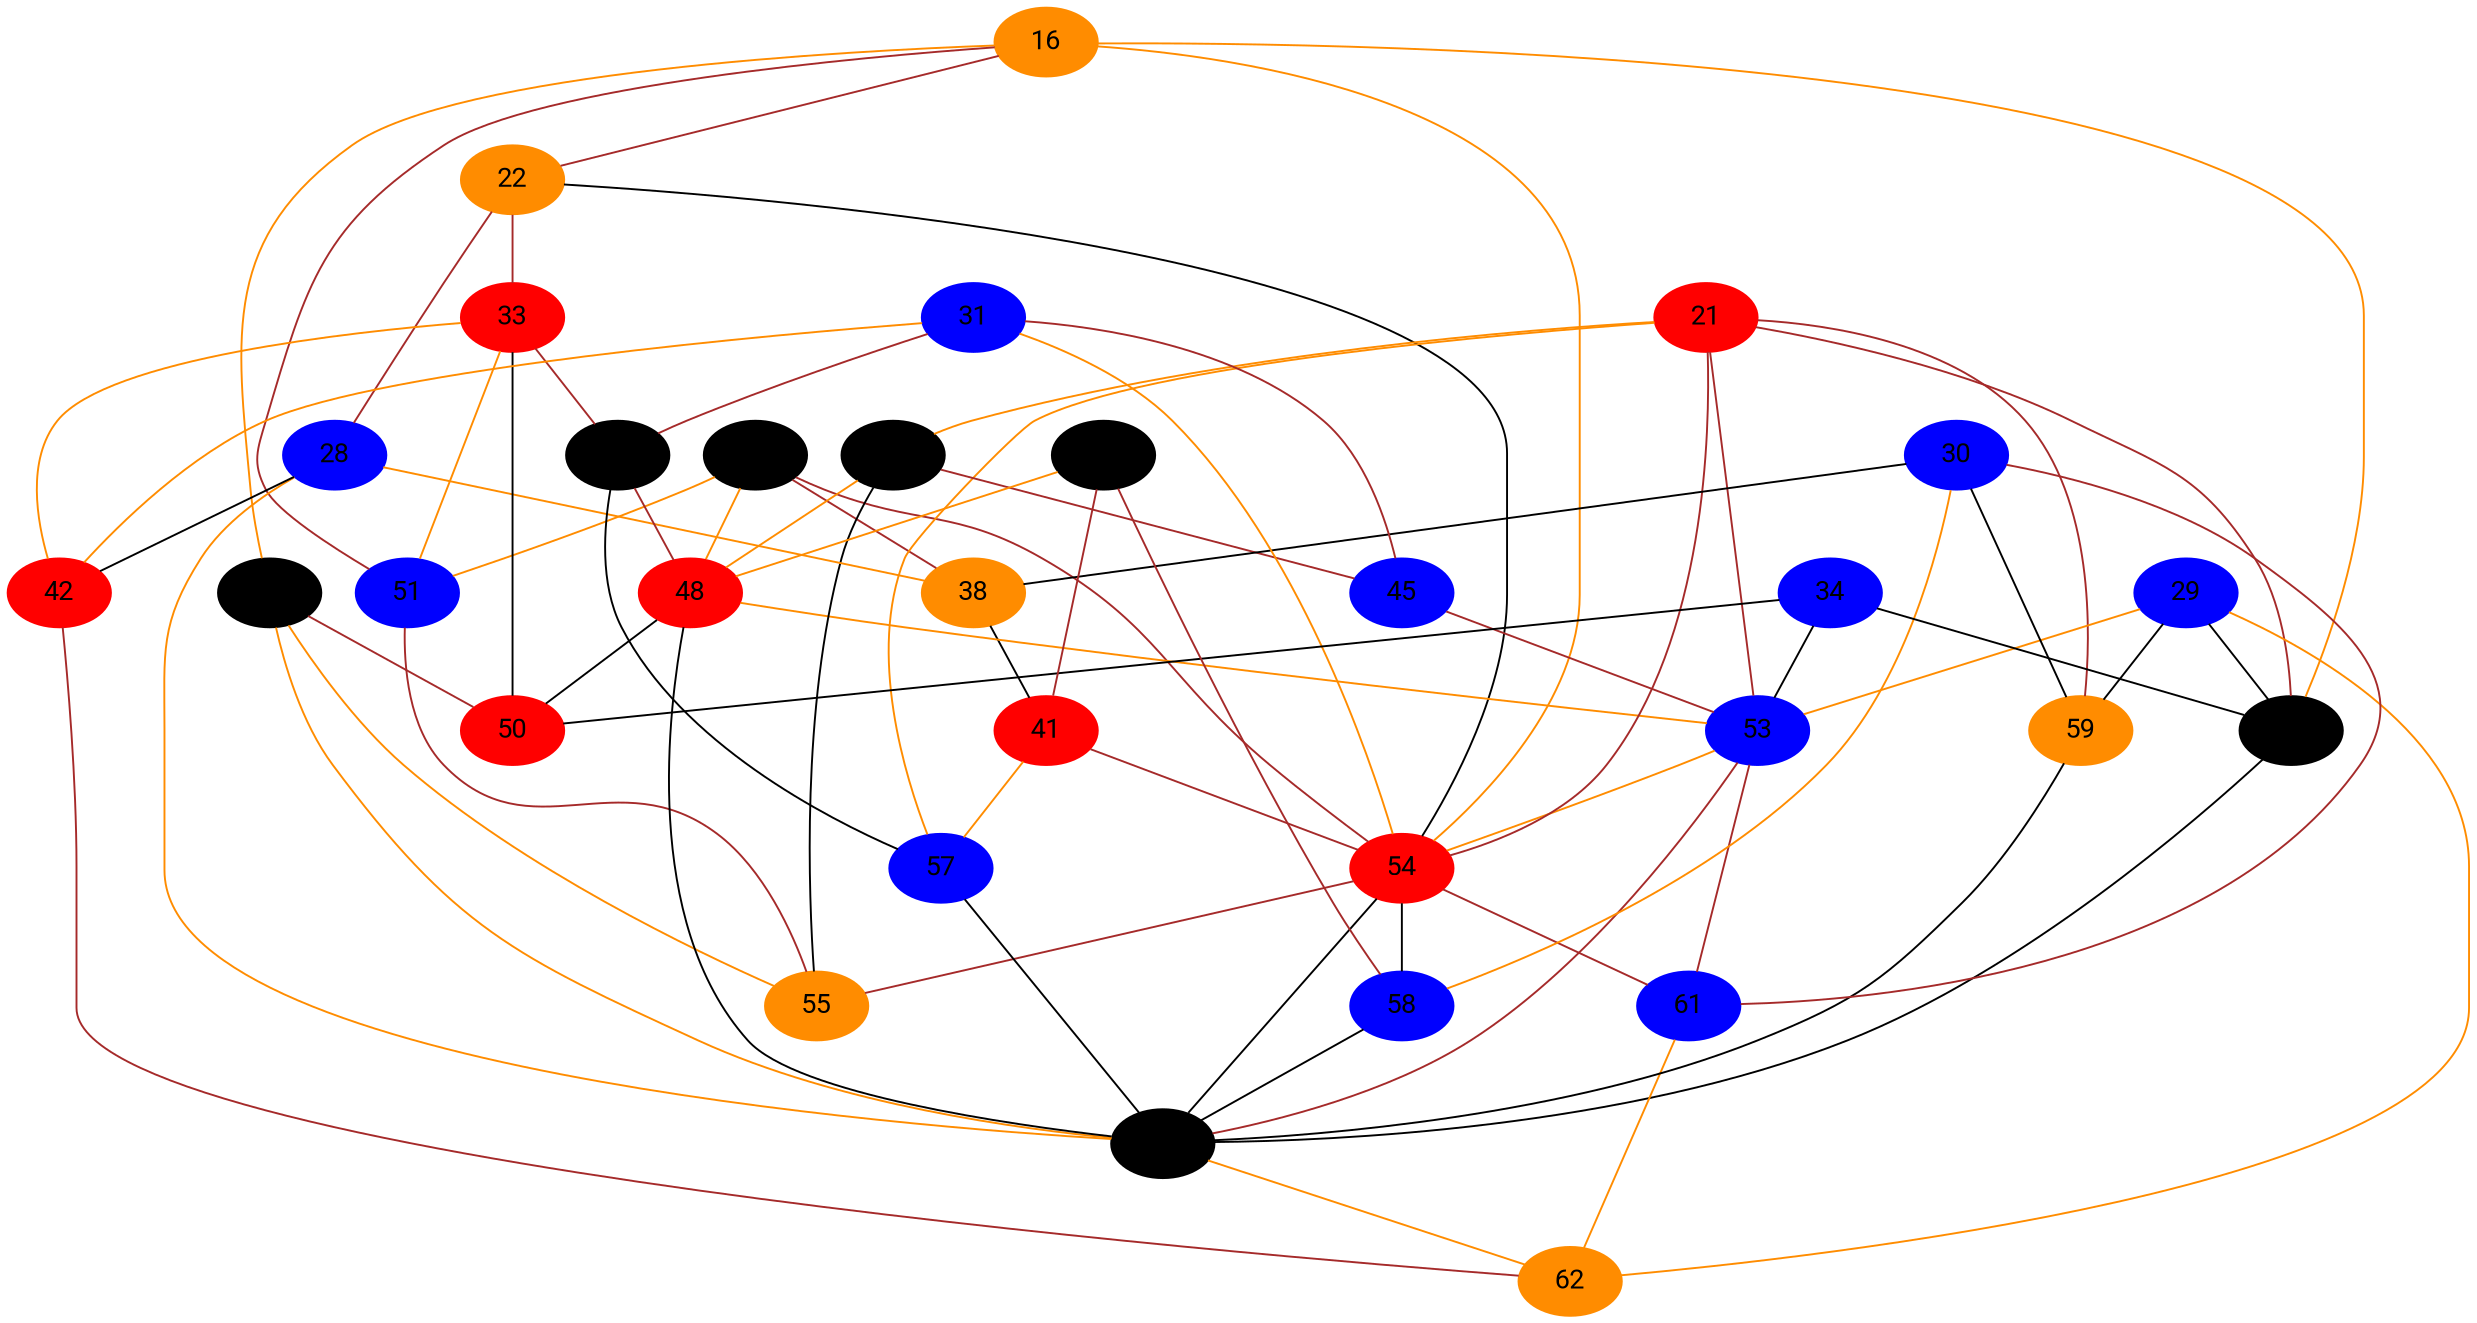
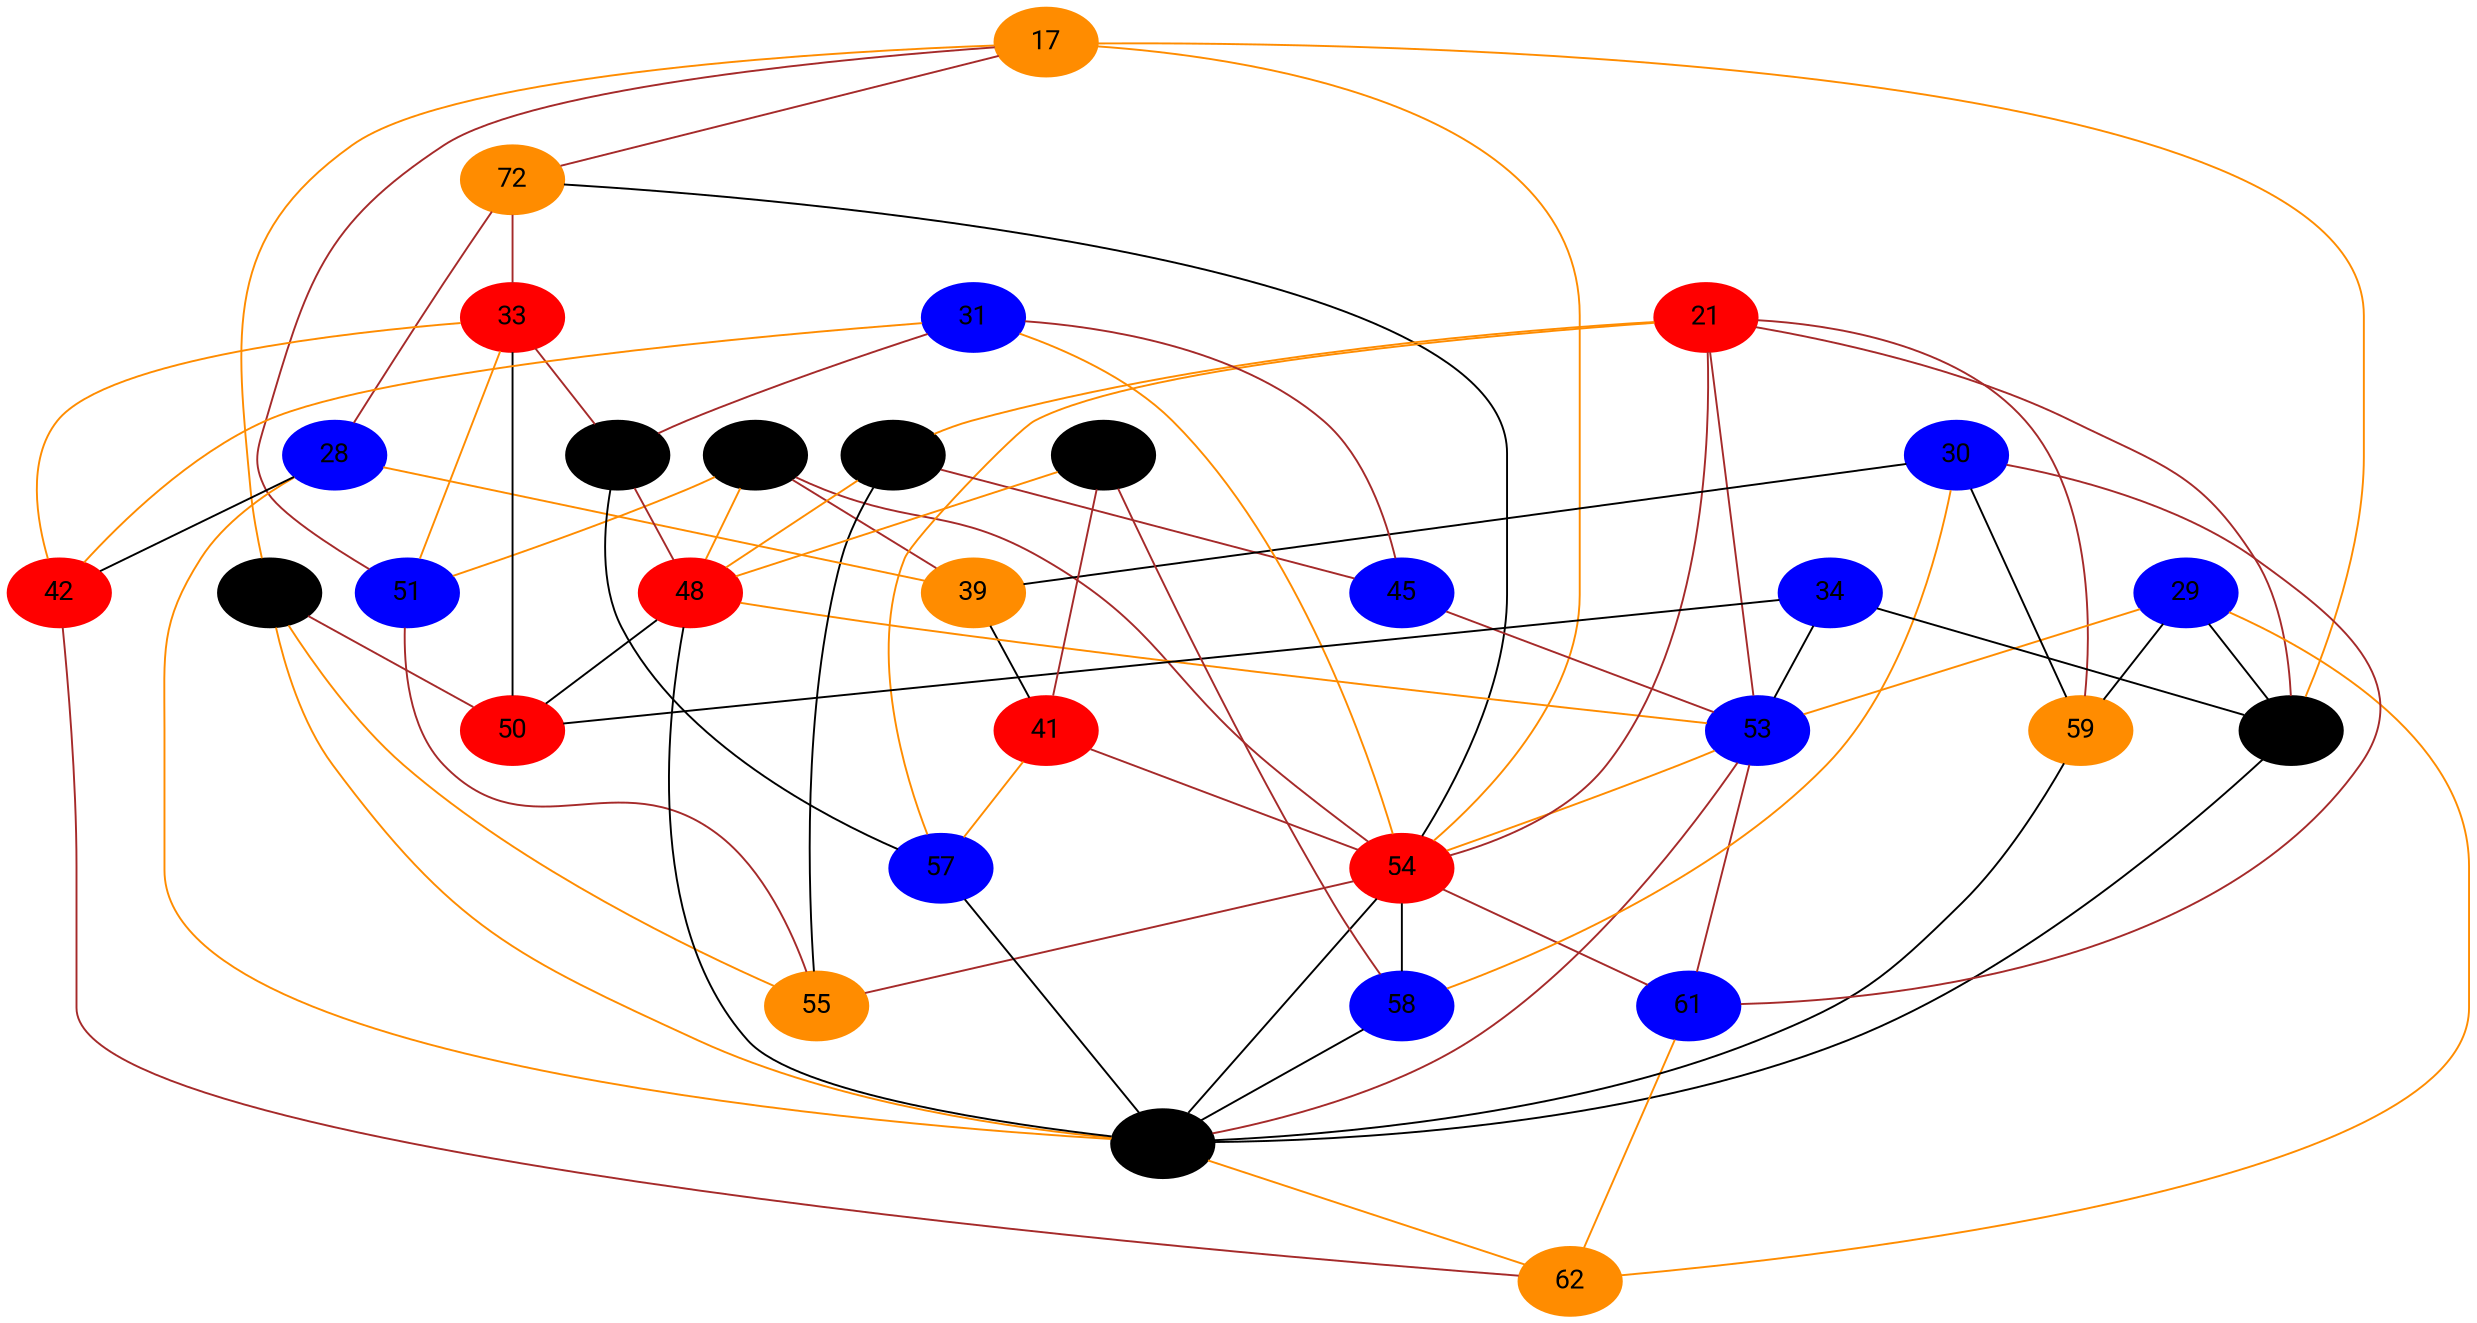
(1046, 42) -> (1046, 42)
(513, 180) -> (513, 180)
(973, 593) -> (973, 593)
